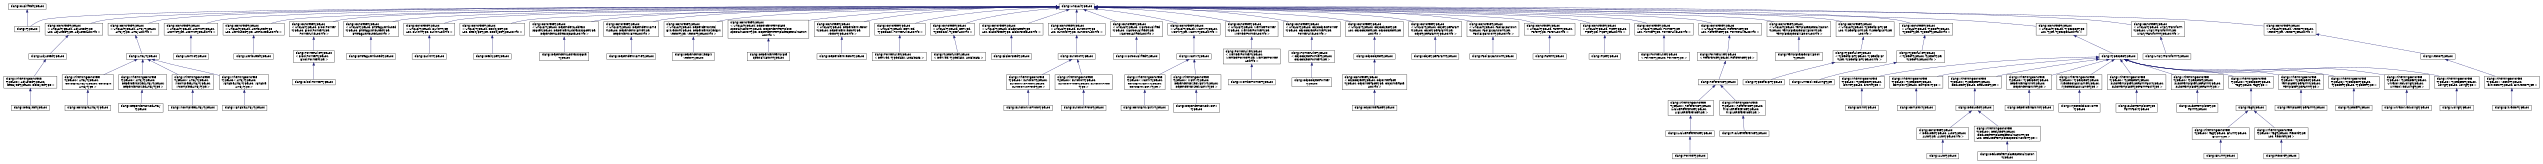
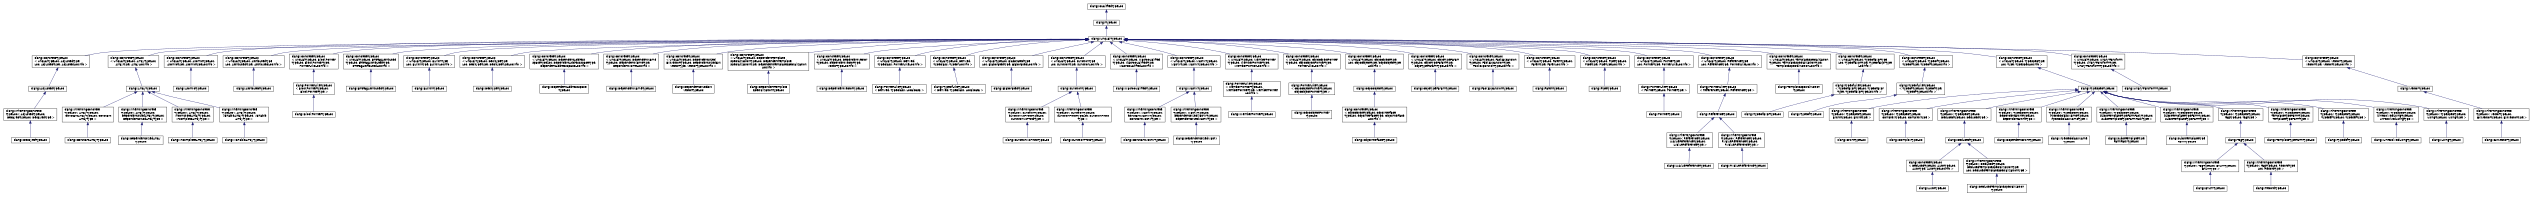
(542, 8) -> (1106, 32)
(1812, 82) -> (1806, 115)
(1690, 146) -> (1664, 104)
